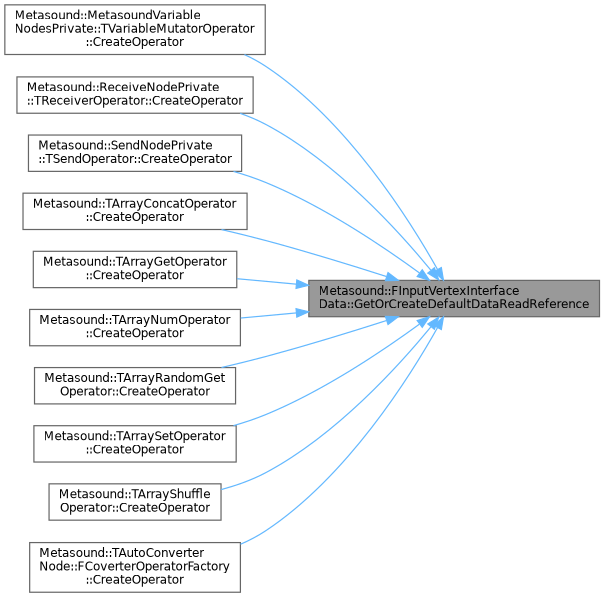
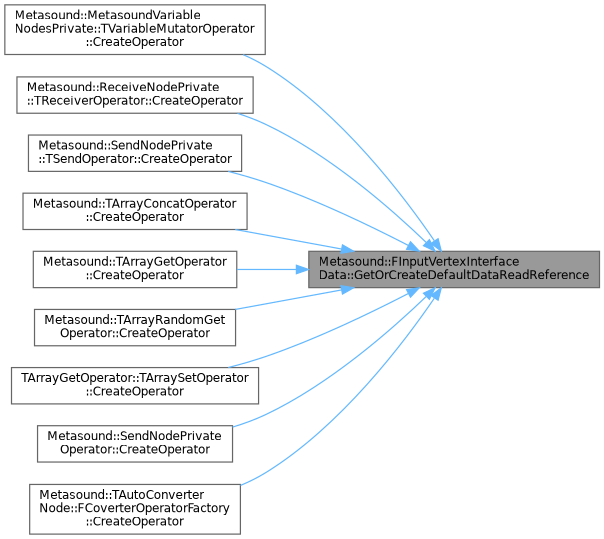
(135, 328) -> none
(135, 444) -> (135, 386)
(135, 502) -> (135, 444)
